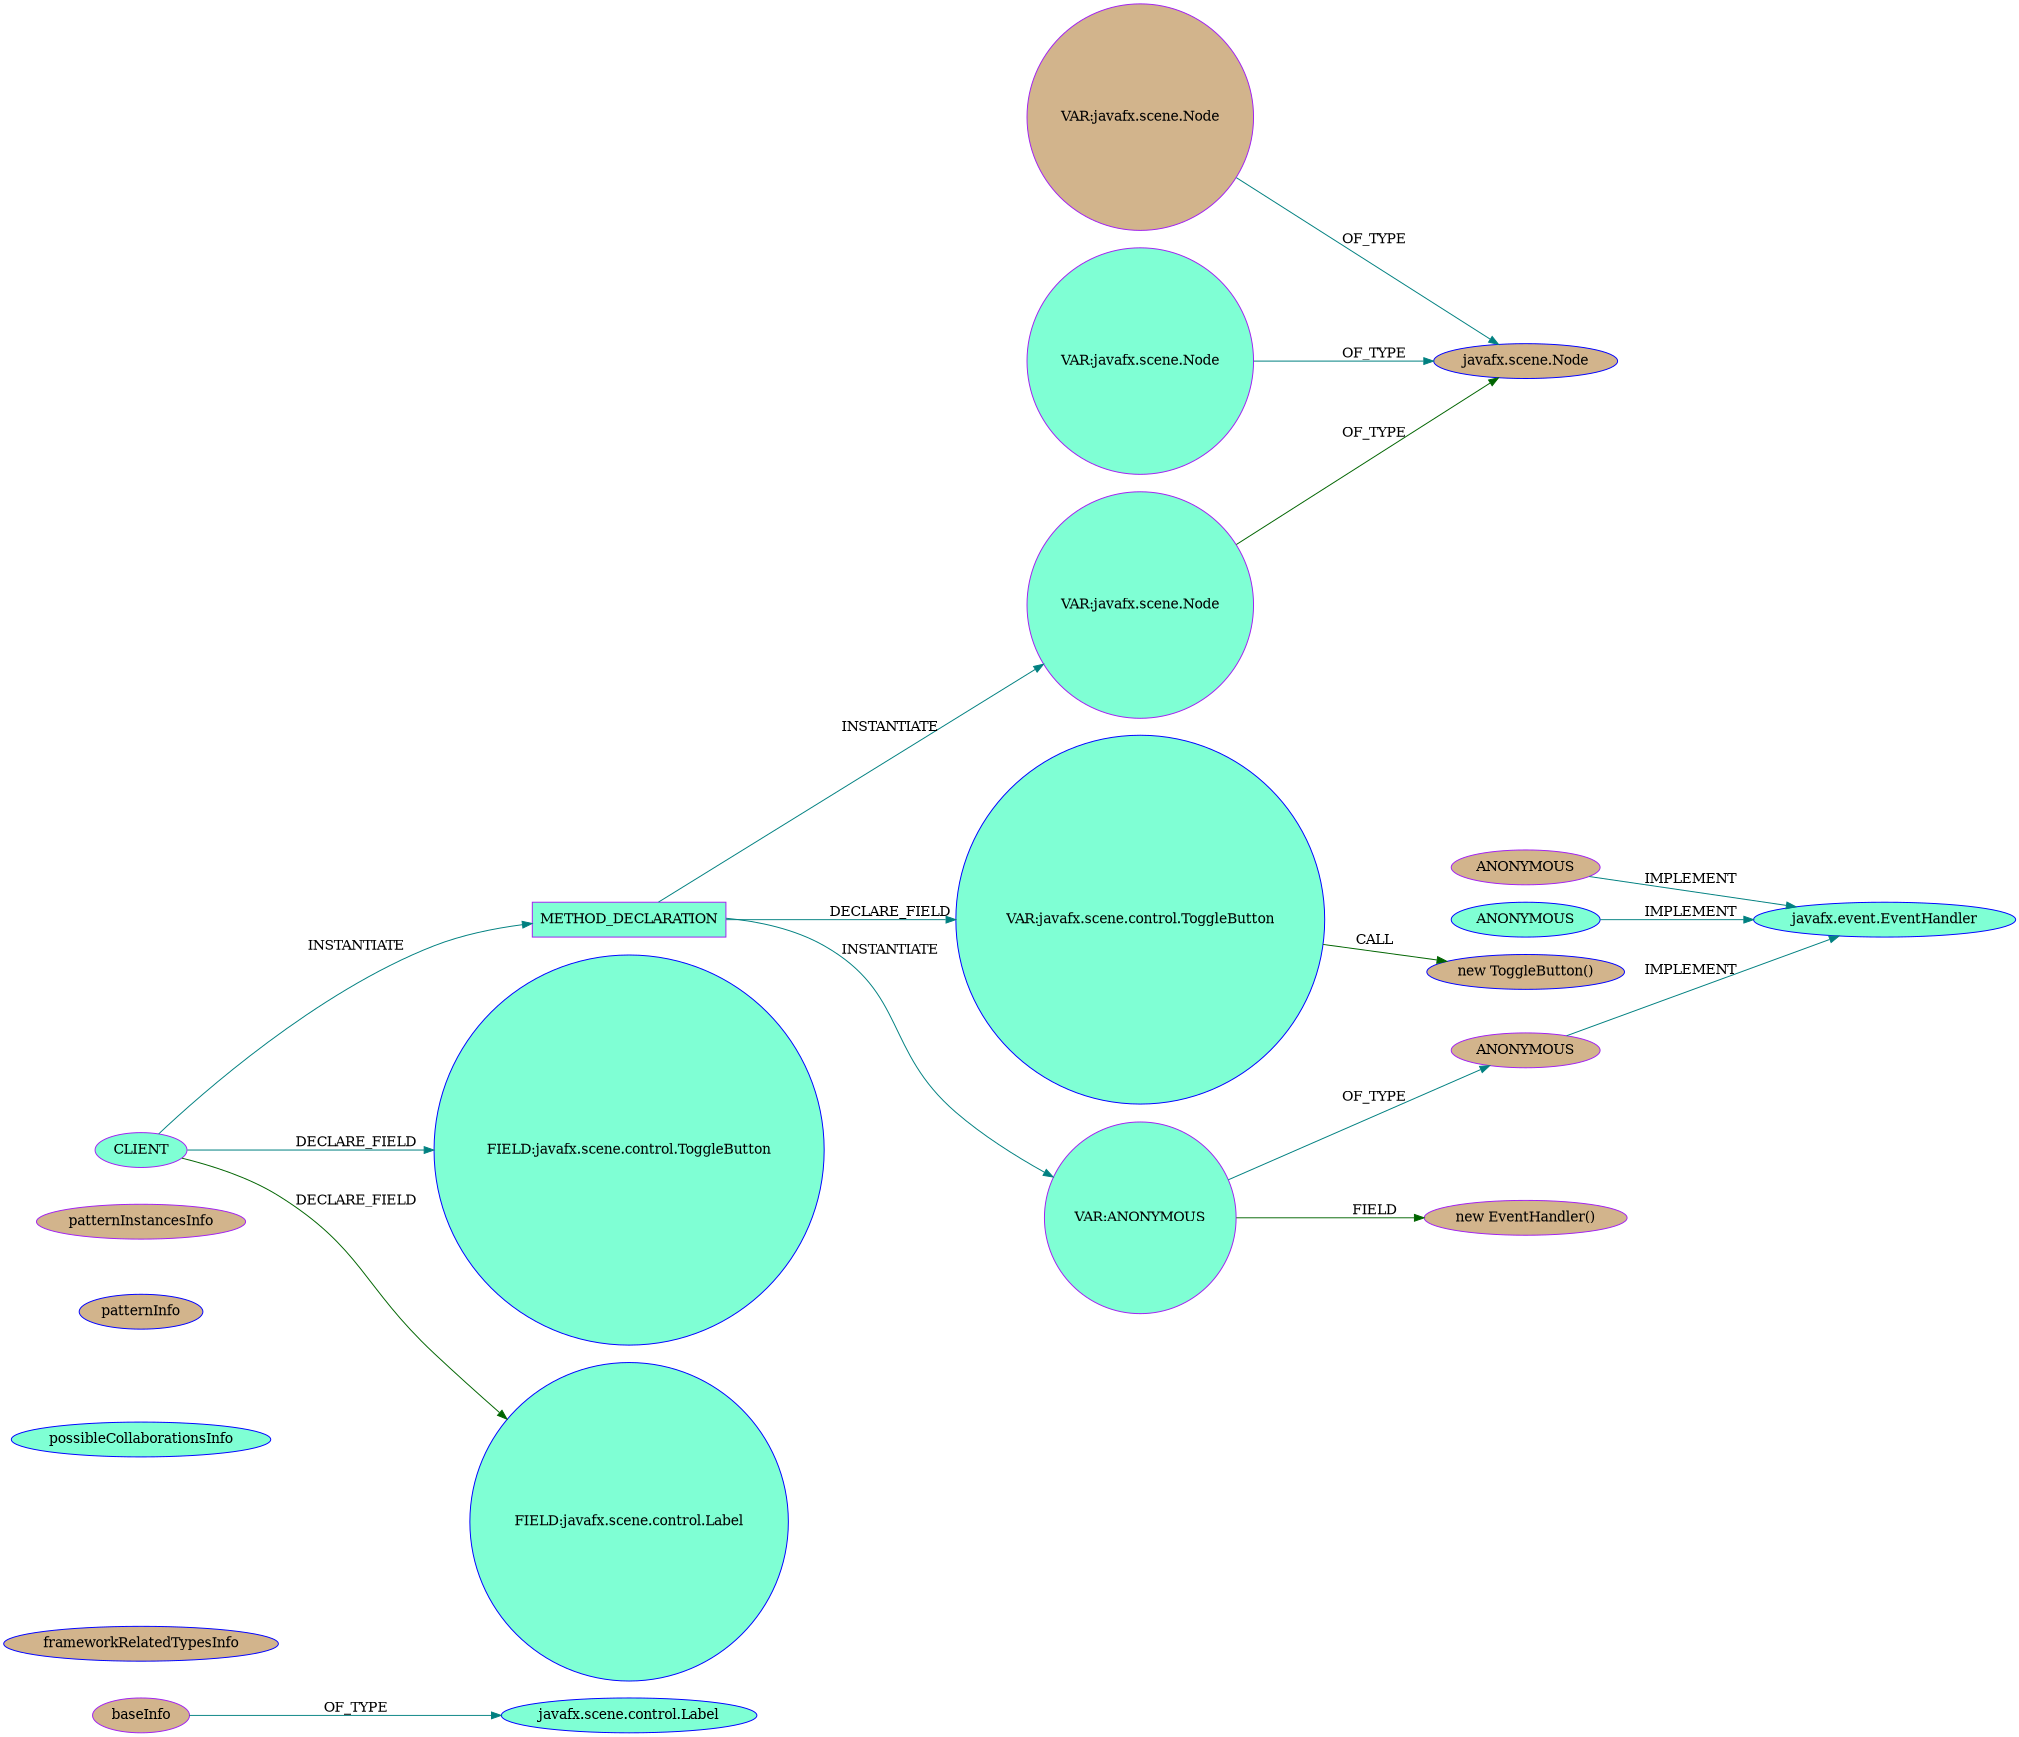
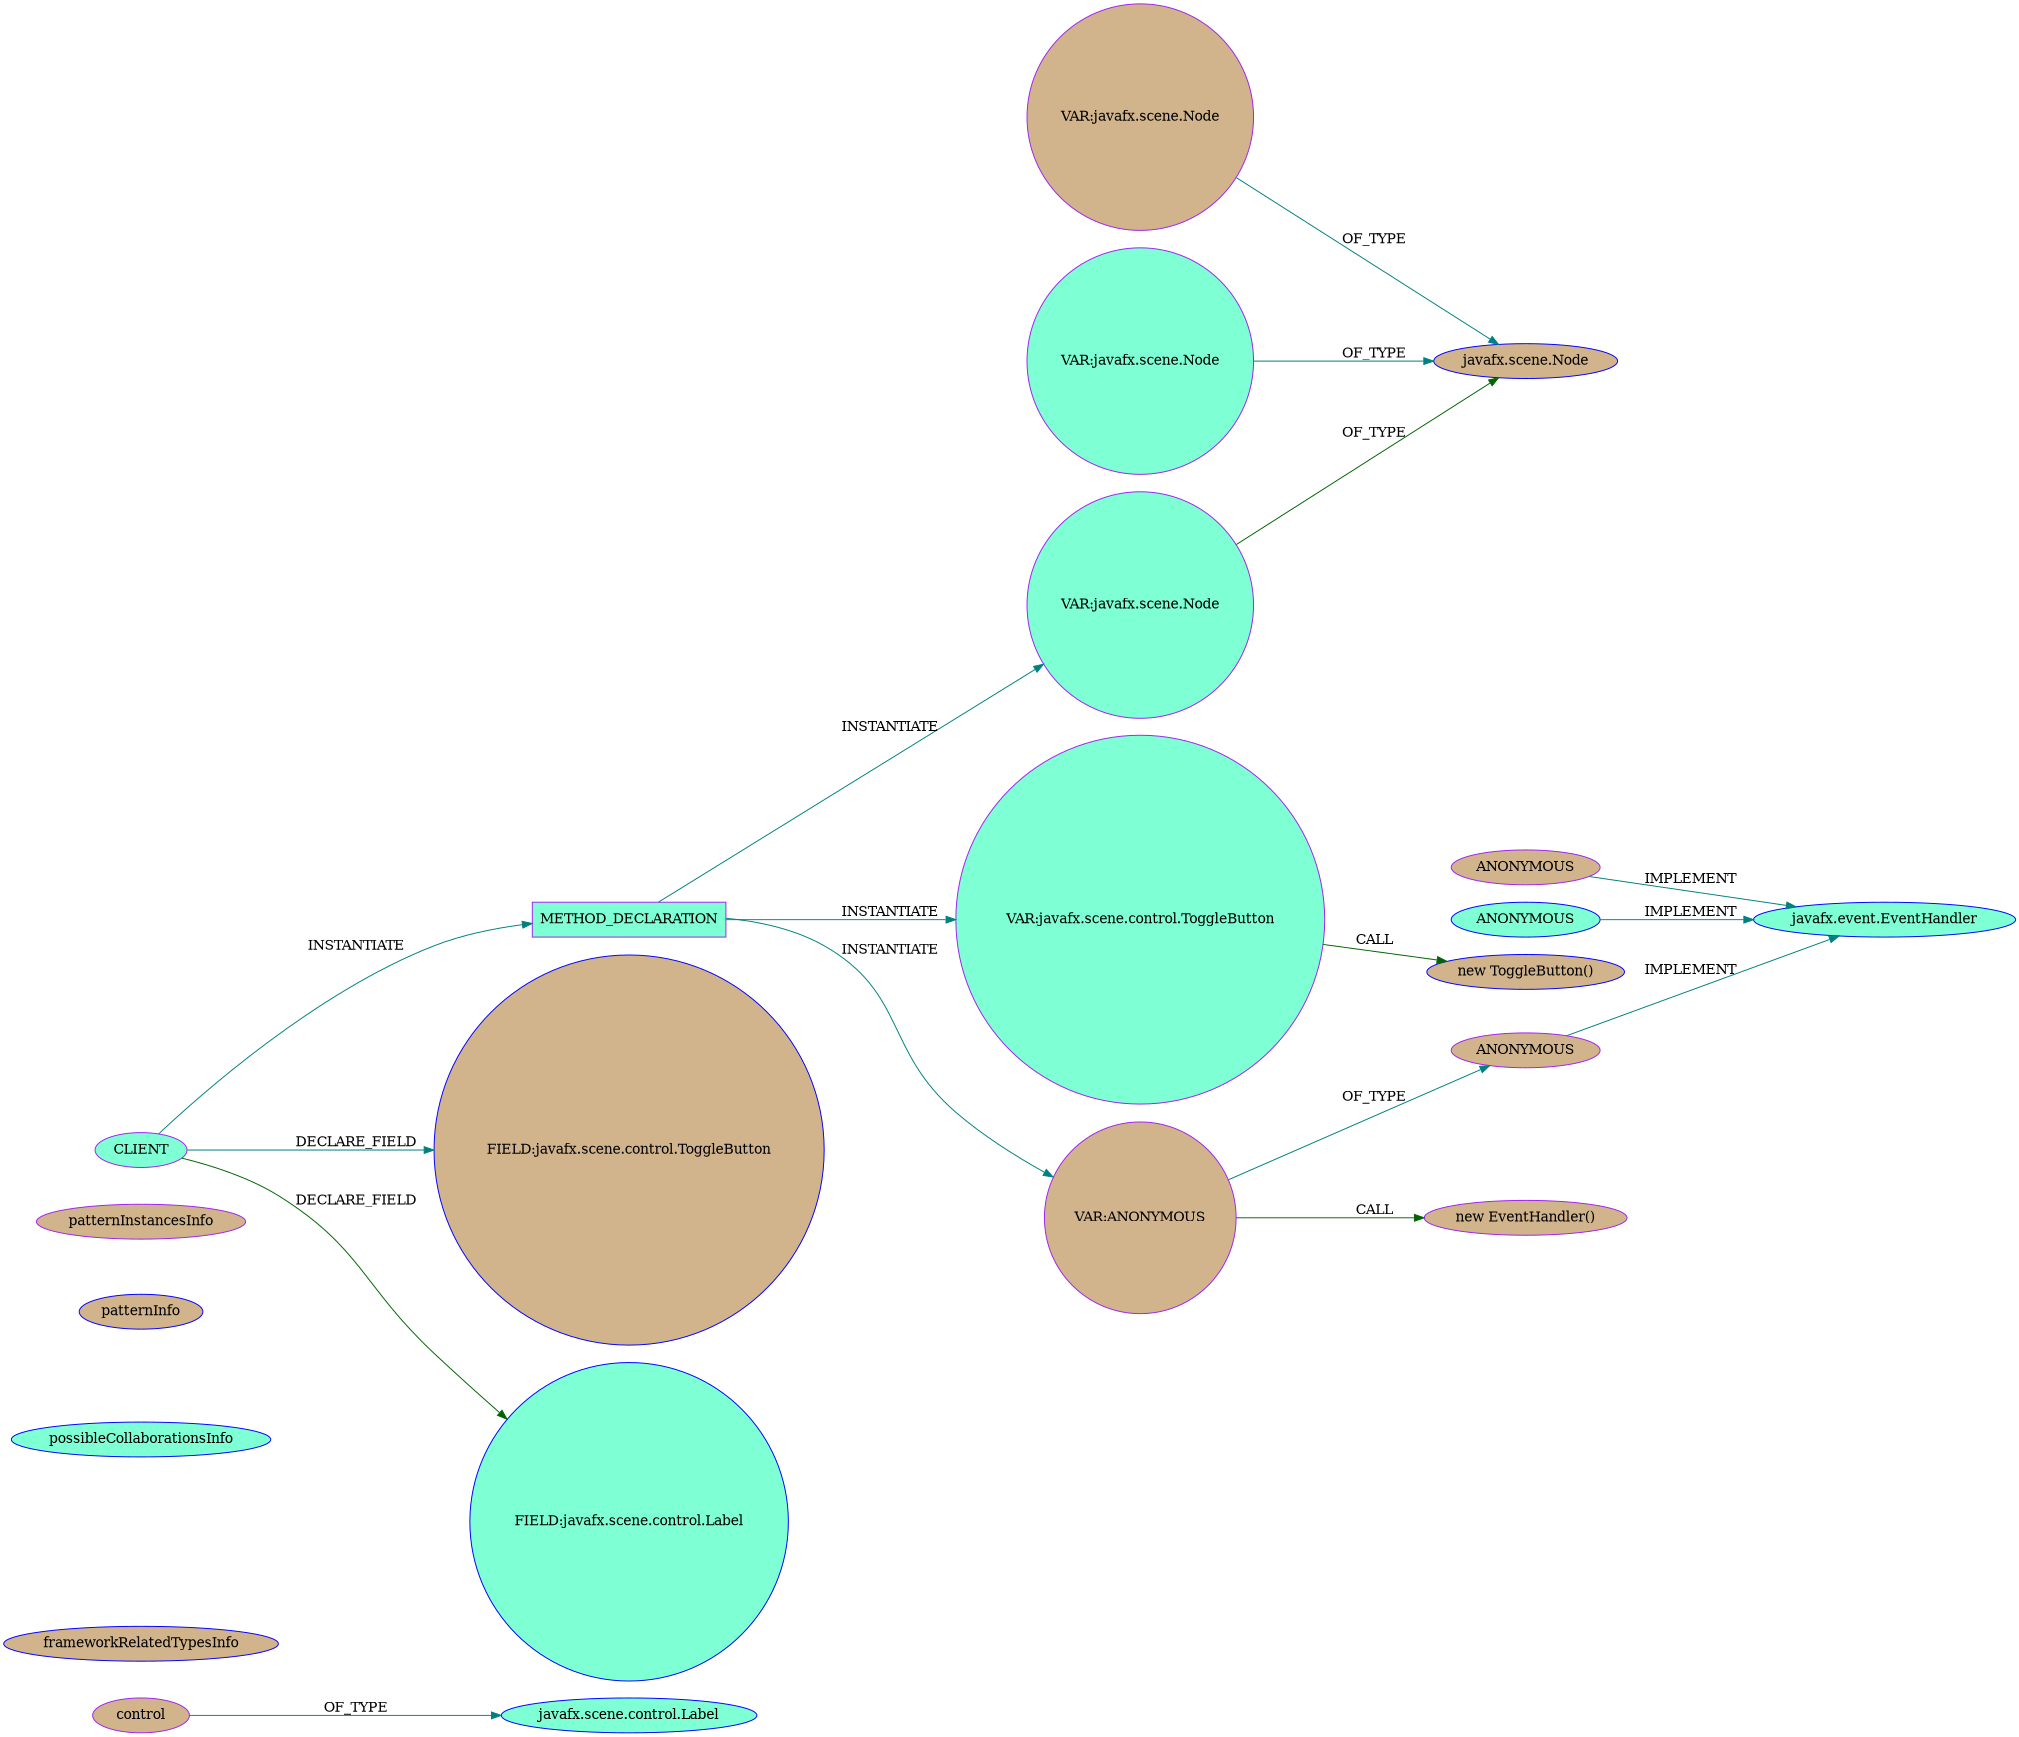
(890, 912) -> (890, 912)
(1140, 920) -> (1140, 920)
(629, 1150) -> (629, 1150)
(1375, 1211) -> (1375, 1211)
(1140, 1218) -> (1140, 1218)
(141, 1715) -> (141, 1715)
